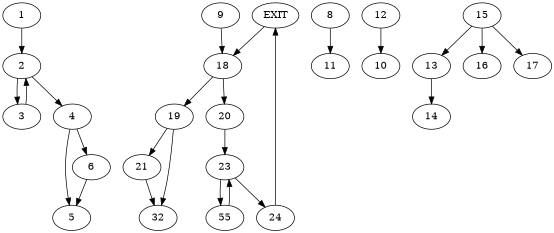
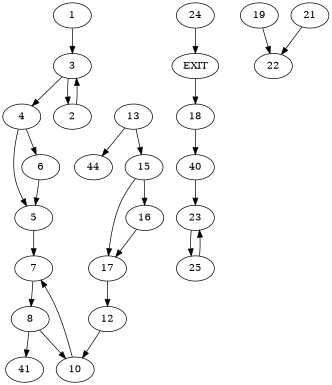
(221, 15) -> none
(22, 37) -> (72, 37)
(459, 38) -> (138, 138)
(330, 66) -> (25, 370)
(44, 89) -> (50, 89)
(201, 89) -> none
(225, 117) -> (195, 167)
(432, 117) -> (93, 167)
(160, 139) -> none
(248, 190) -> none
(158, 218) -> (273, 66)
(225, 218) -> (195, 268)
none -> (128, 240)
none -> (34, 268)
none -> (108, 290)
none -> (50, 342)
